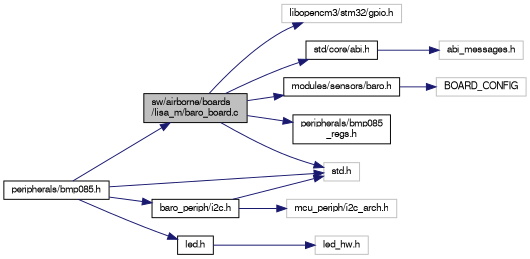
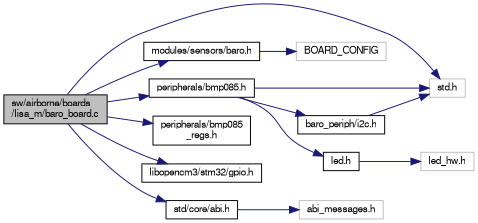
(342, 14) -> (202, 173)
(117, 154) -> (123, 100)
(342, 208) -> none
